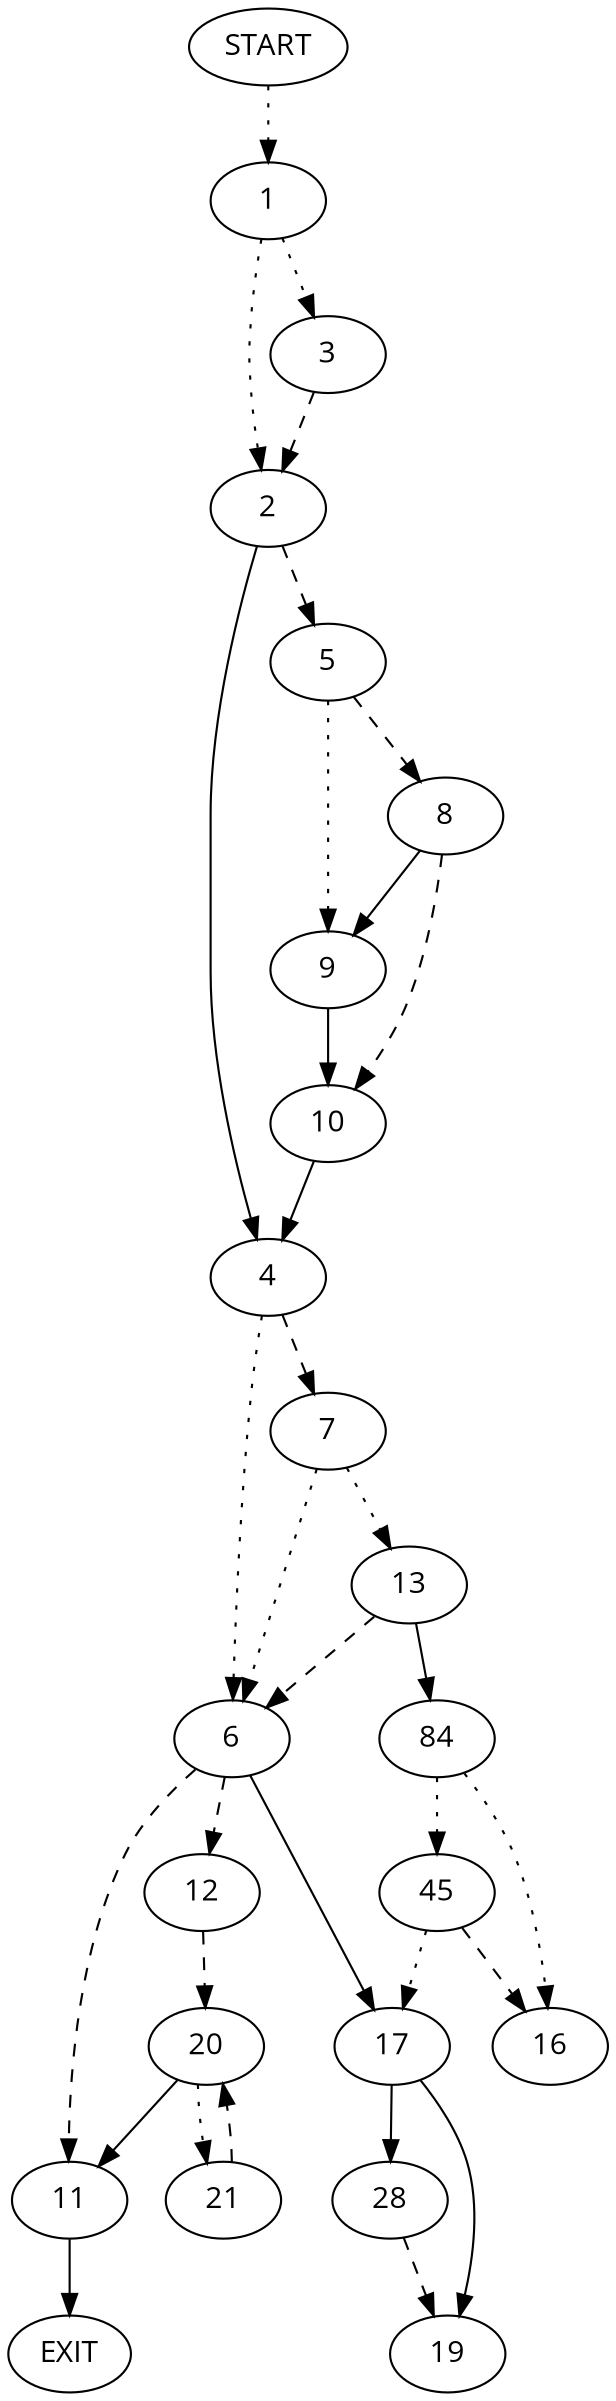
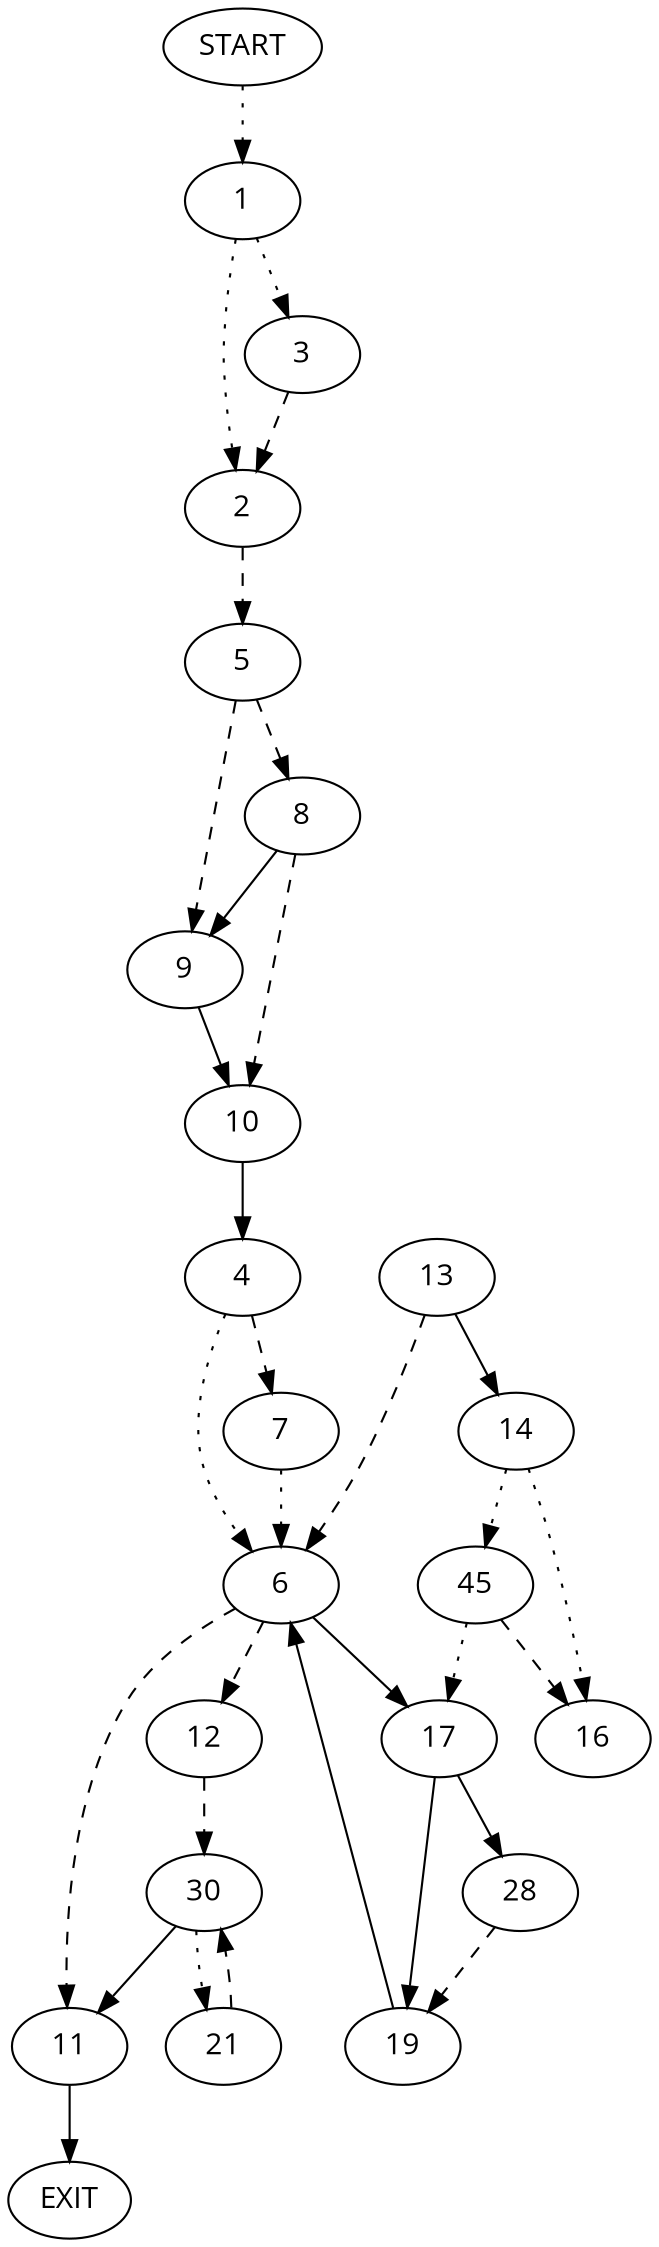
(328, 805) -> (216, 805)
(211, 882) -> none
(363, 1499) -> none
(437, 1739) -> (516, 1431)
none -> (345, 1826)
(206, 2046) -> (204, 1893)
